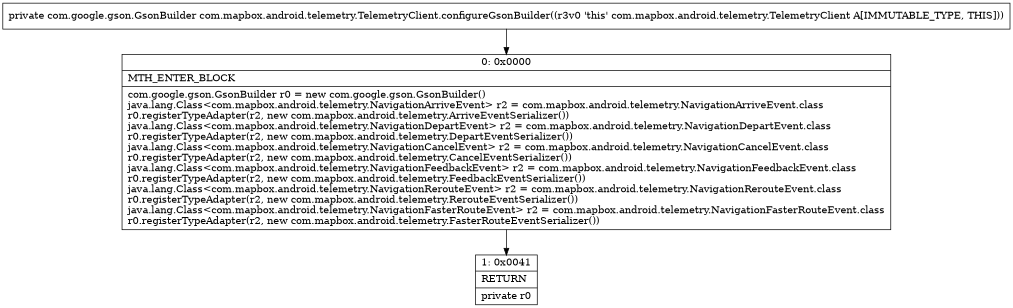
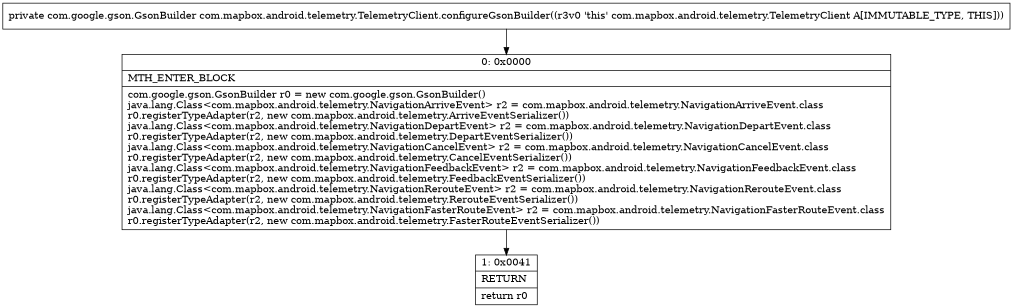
(506, 296) -> (505, 296)
